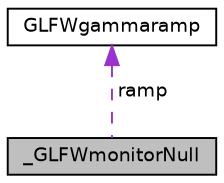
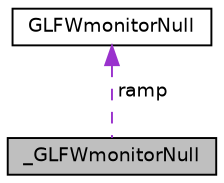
(112, 27) -> (112, 27)
